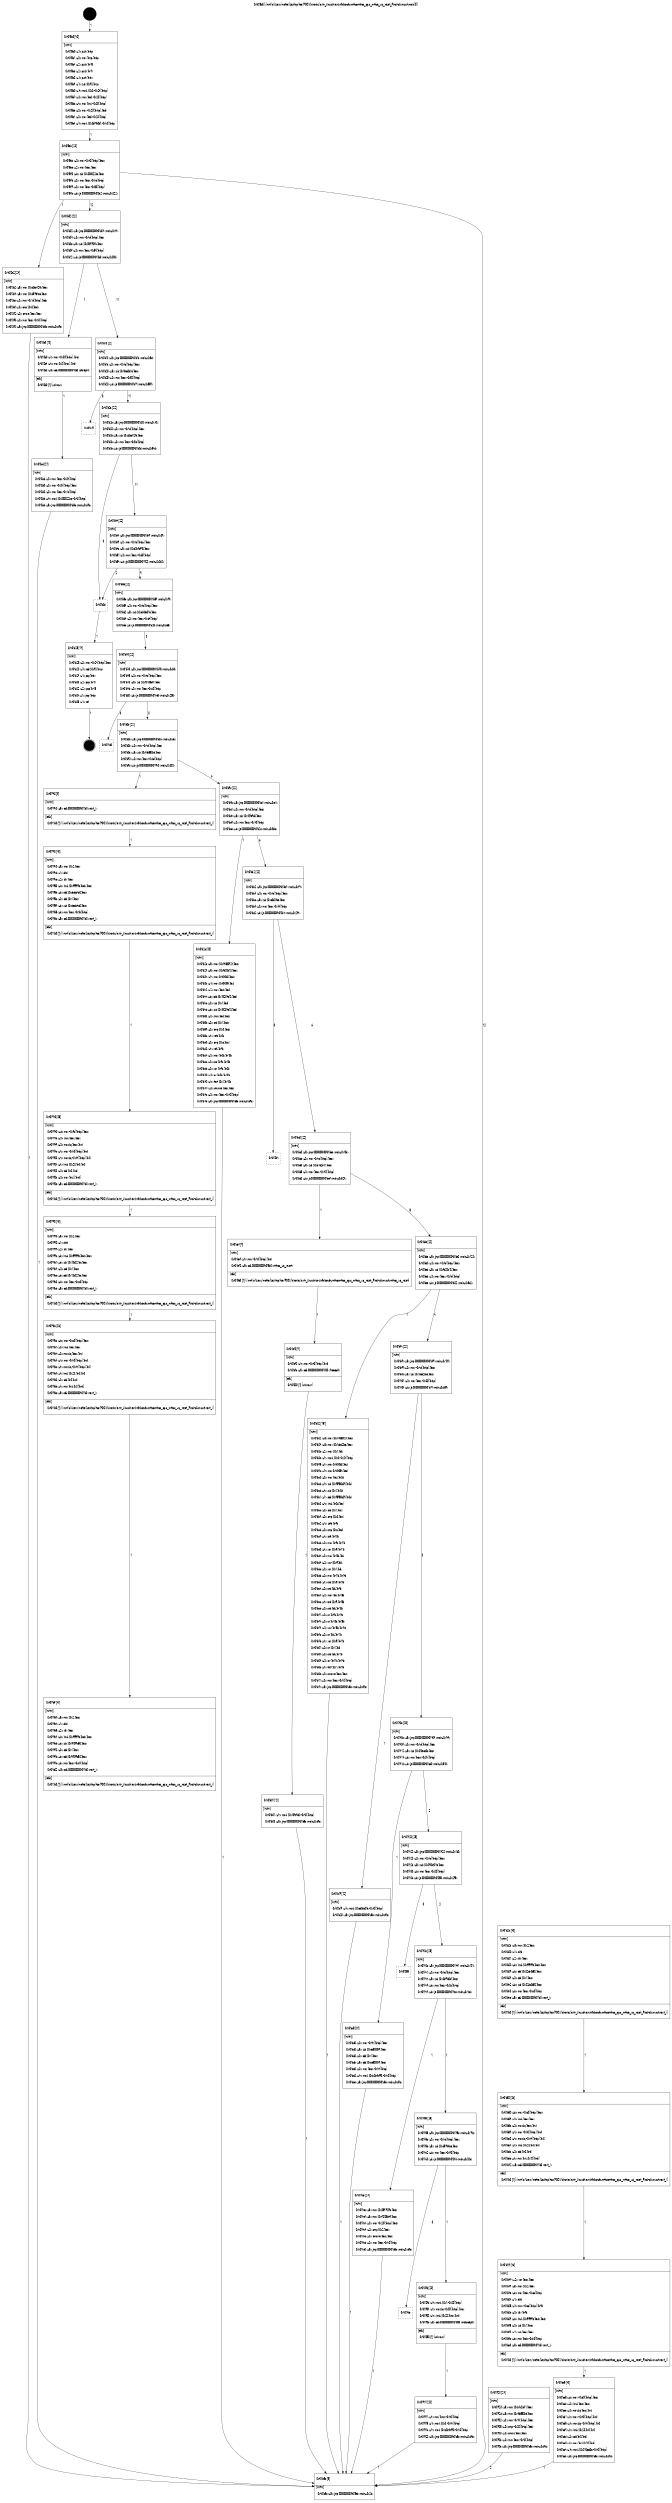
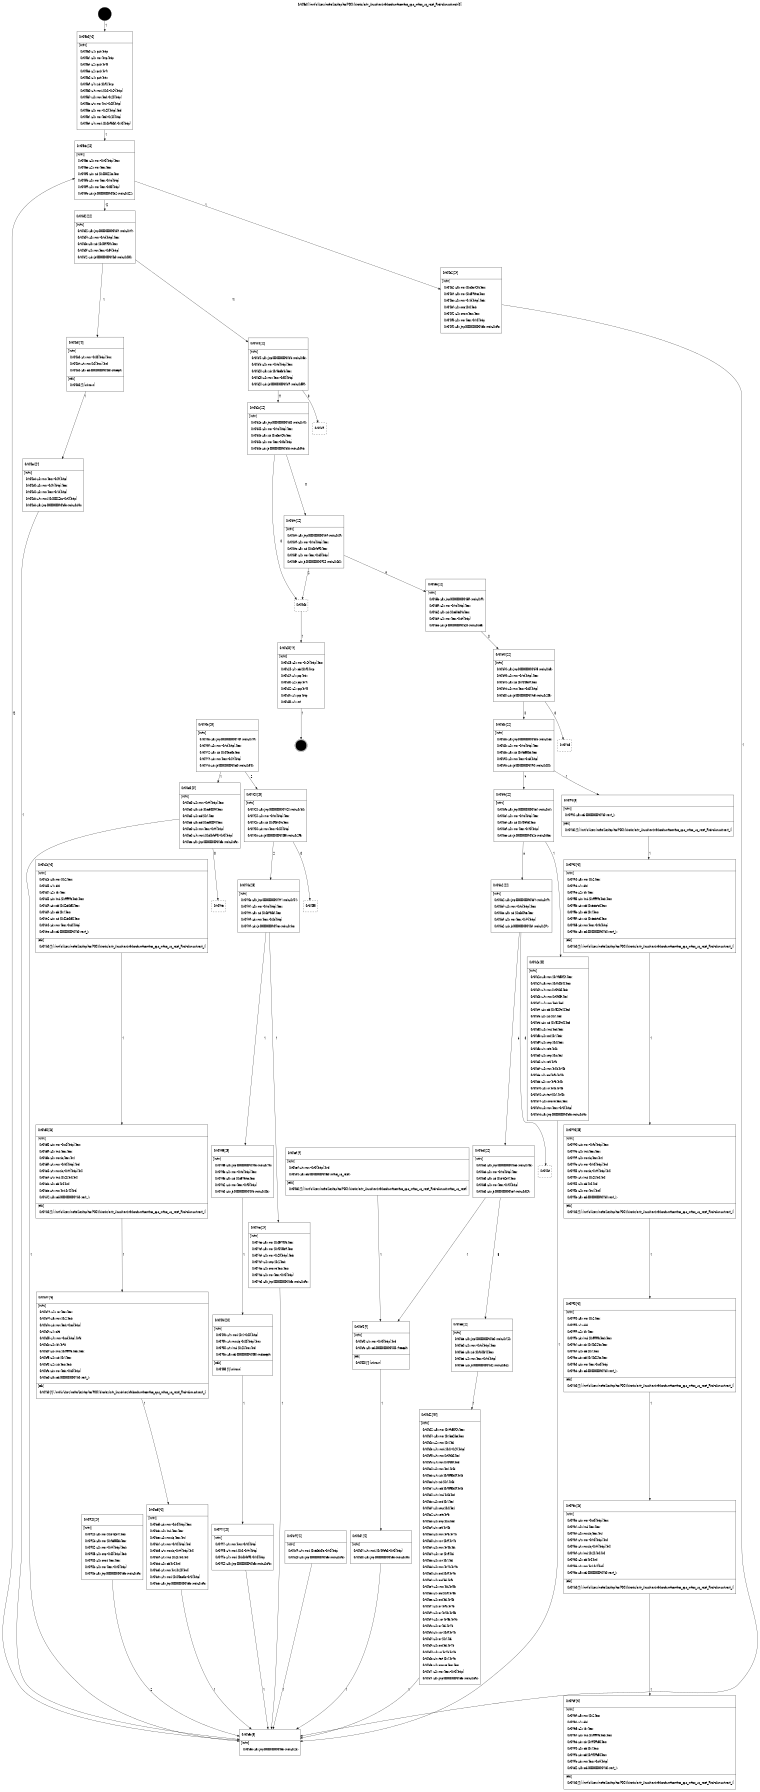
(320, 1211) -> (442, 1259)
(482, 1217) -> (12, 1034)
(421, 1367) -> none
(420, 2235) -> (215, 873)
